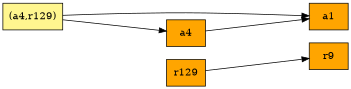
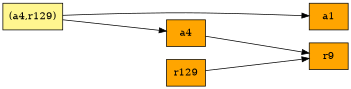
(254, 25) -> (254, 44)
